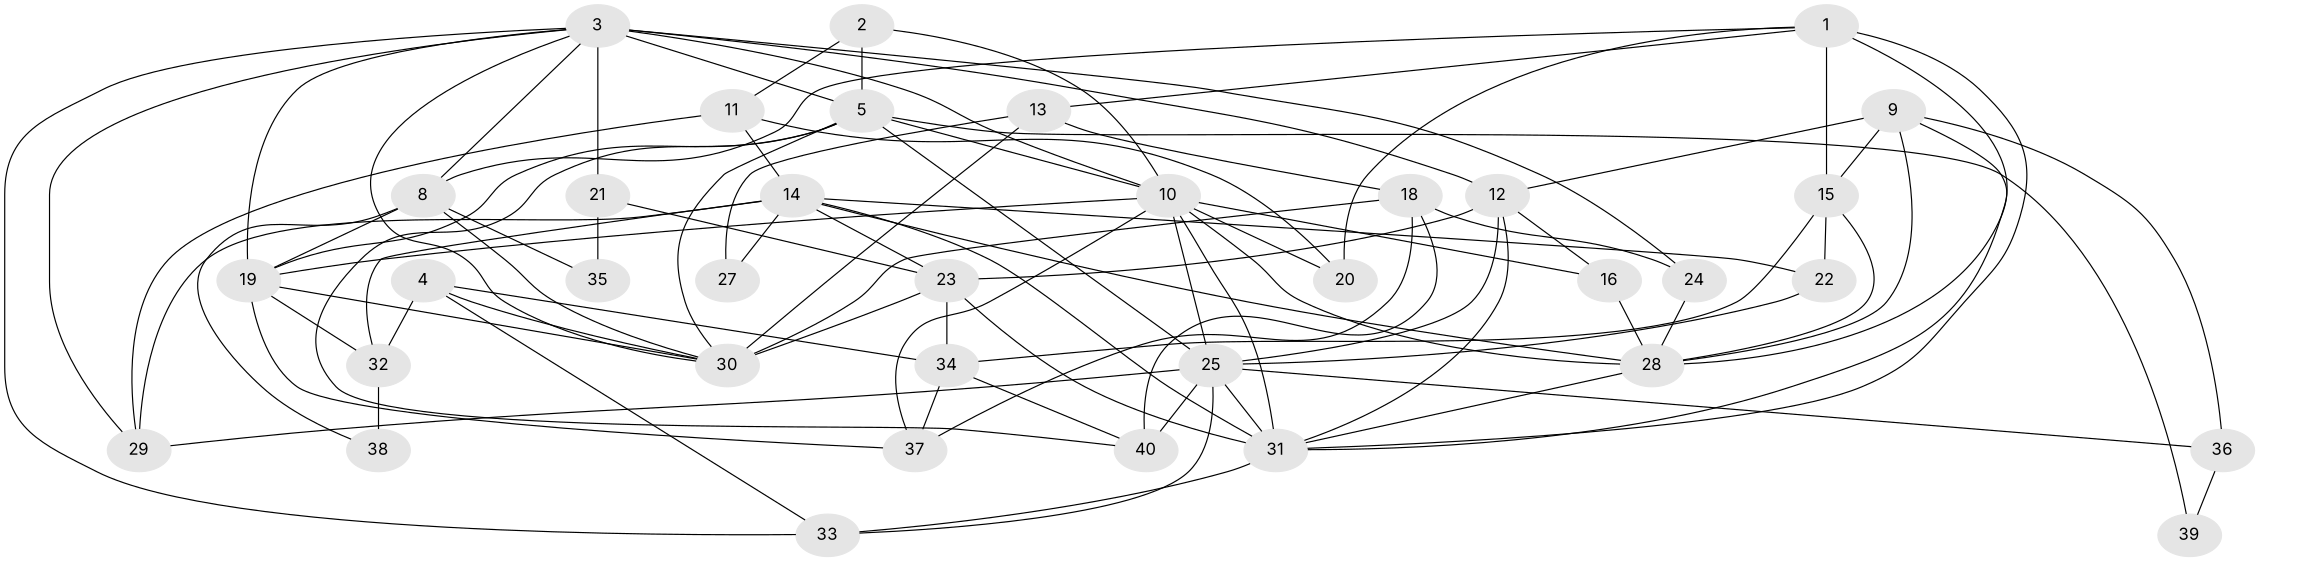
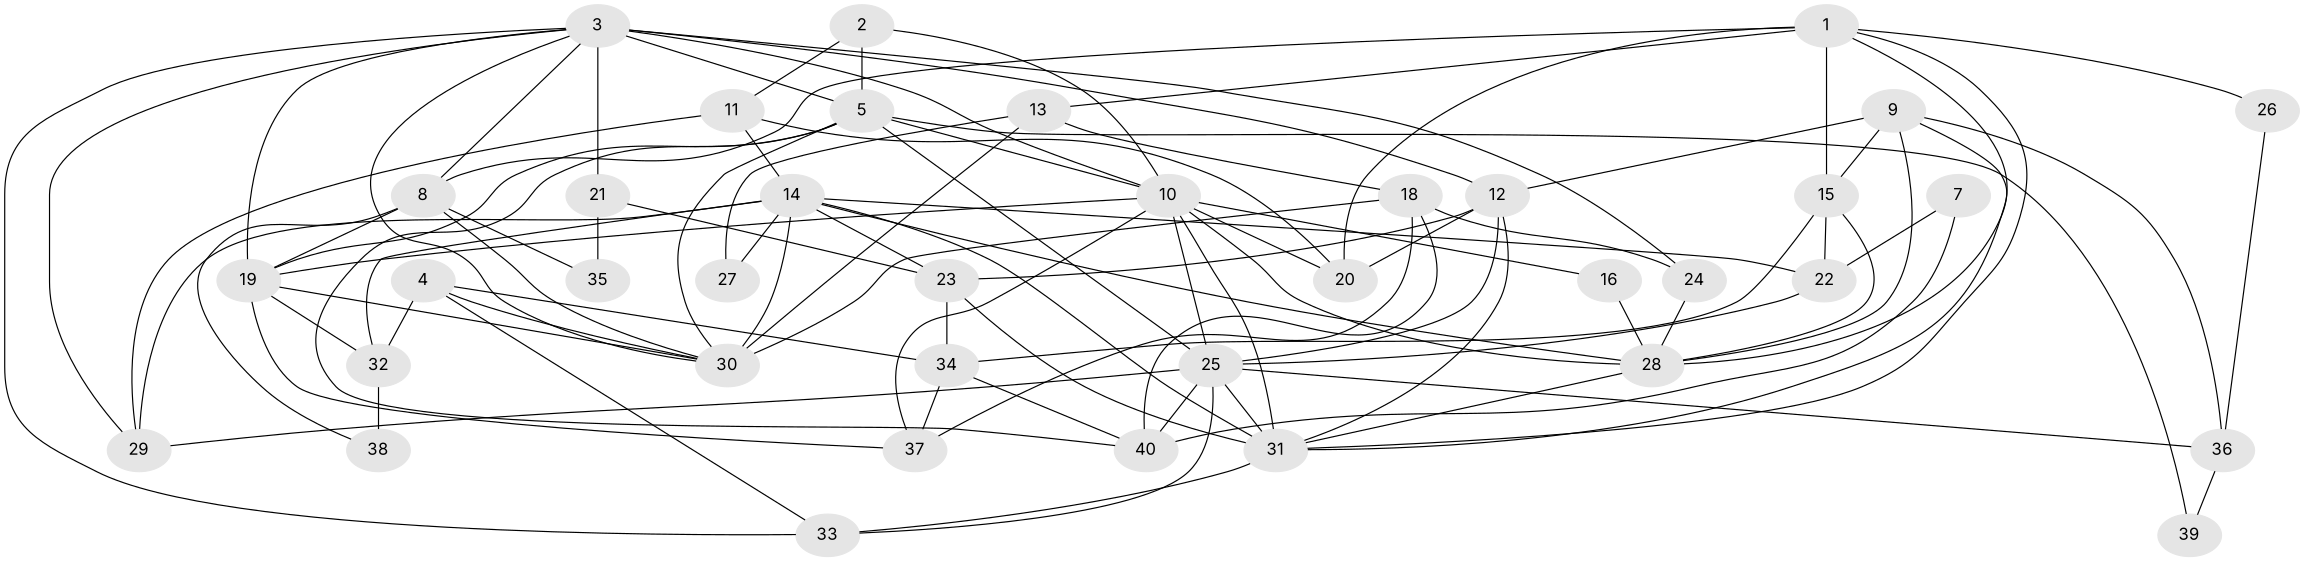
none -> (2268, 111)
none -> (1959, 196)
(1541, 229) -> (1437, 230)
(838, 325) -> (776, 285)
